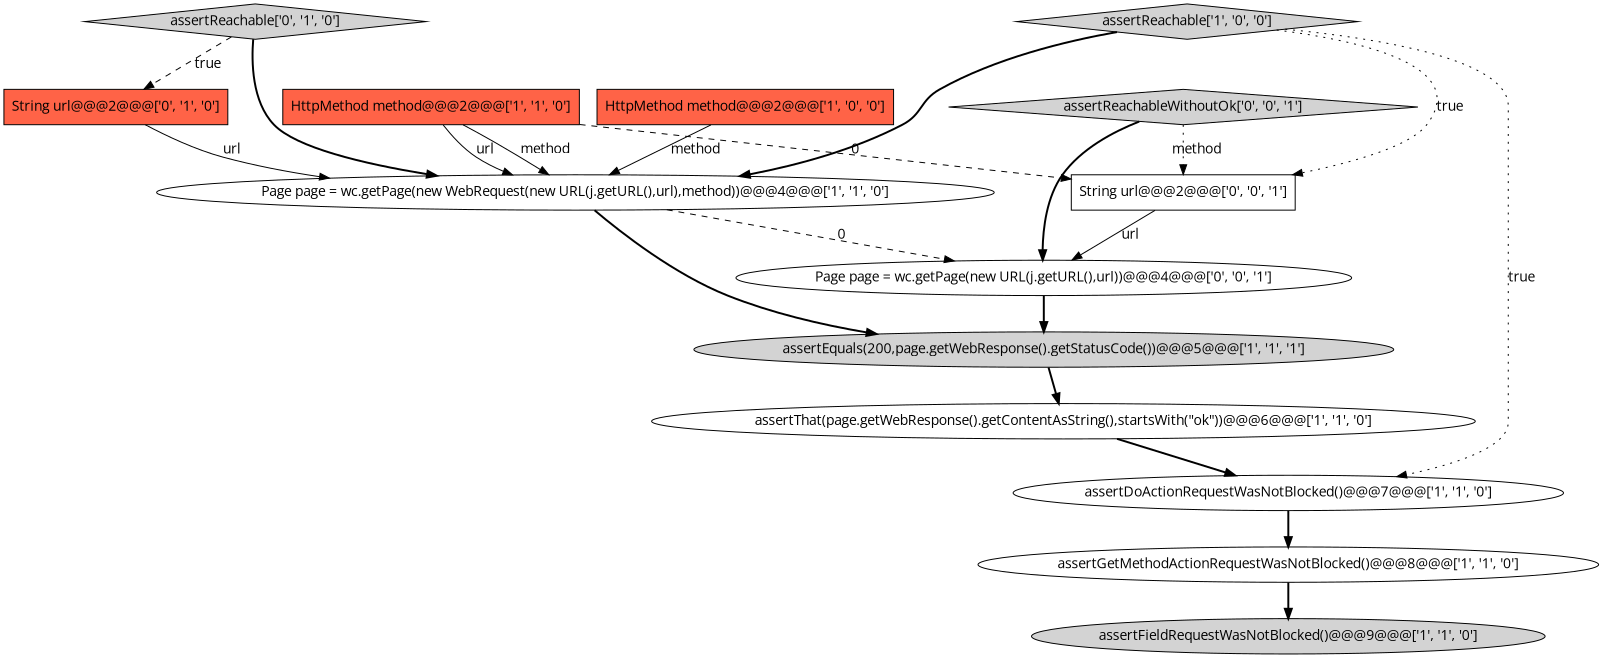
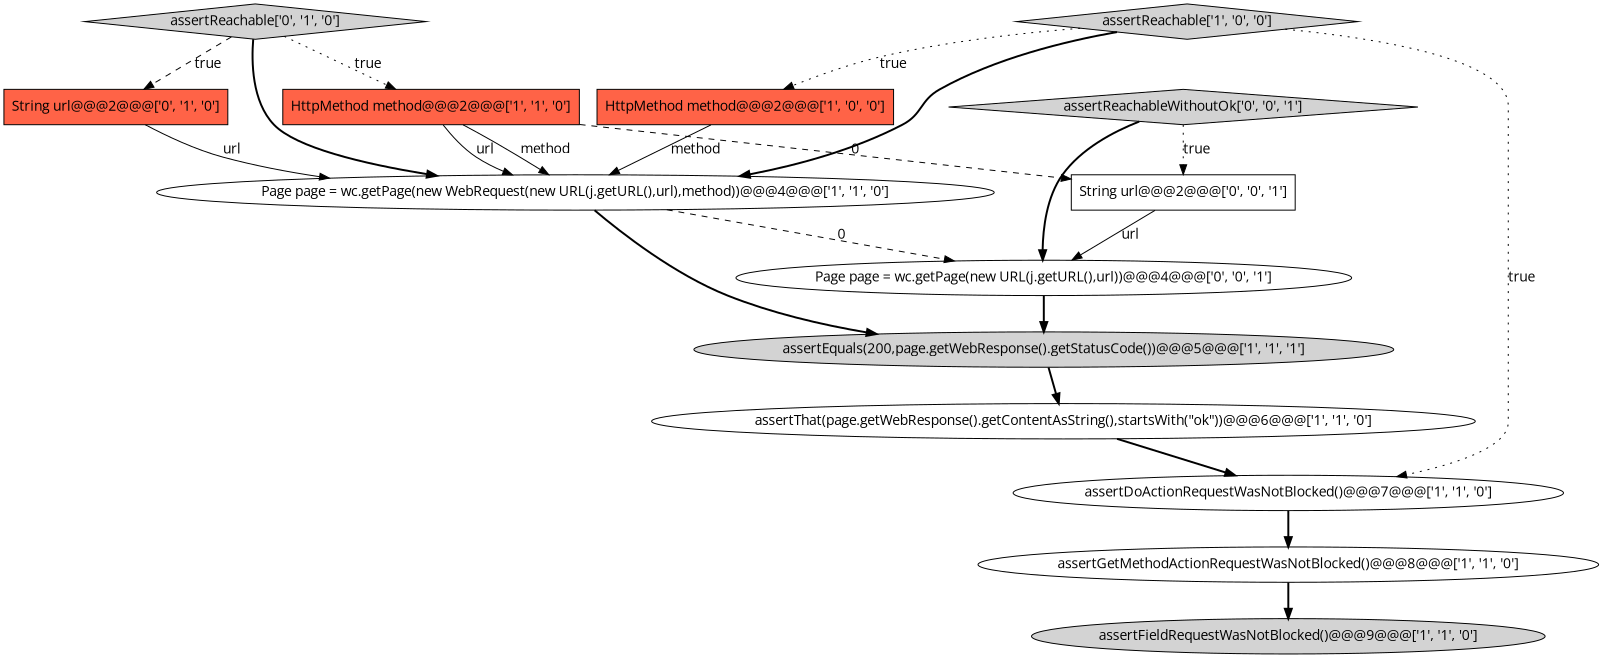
none -> (335, 61)
(1434, 89) -> (934, 46)
(1197, 150) -> (1197, 150)
